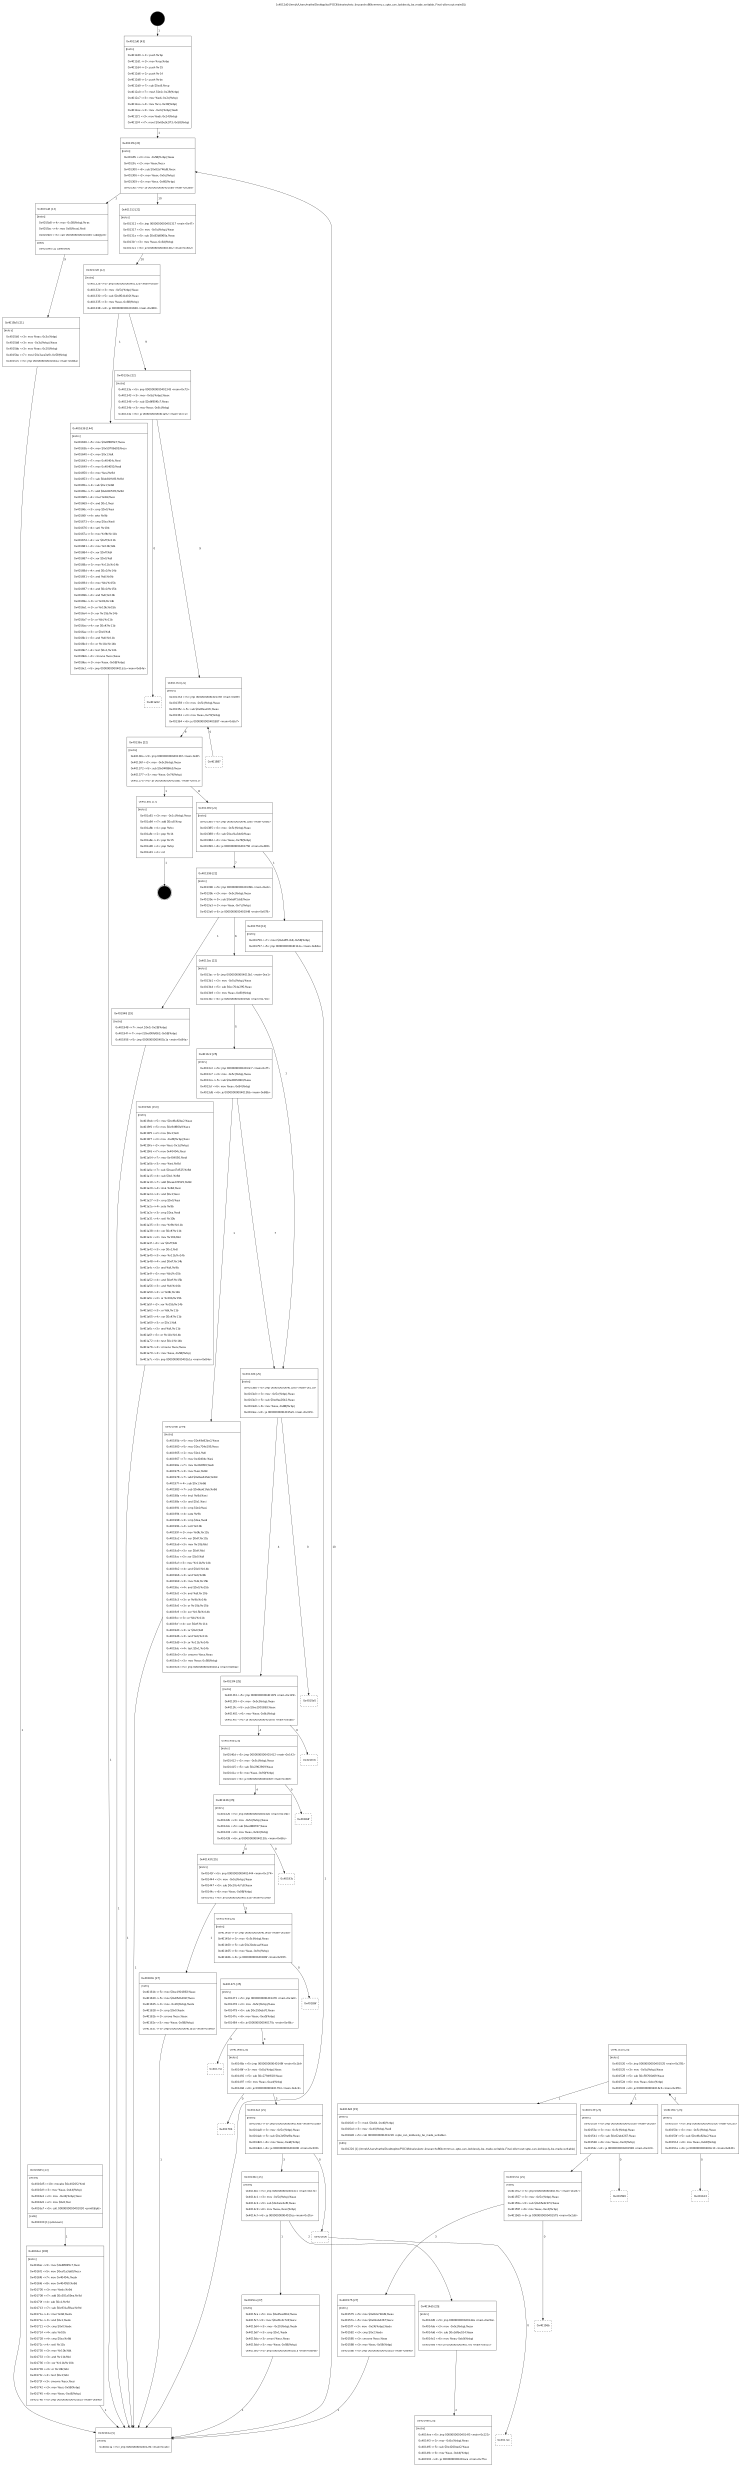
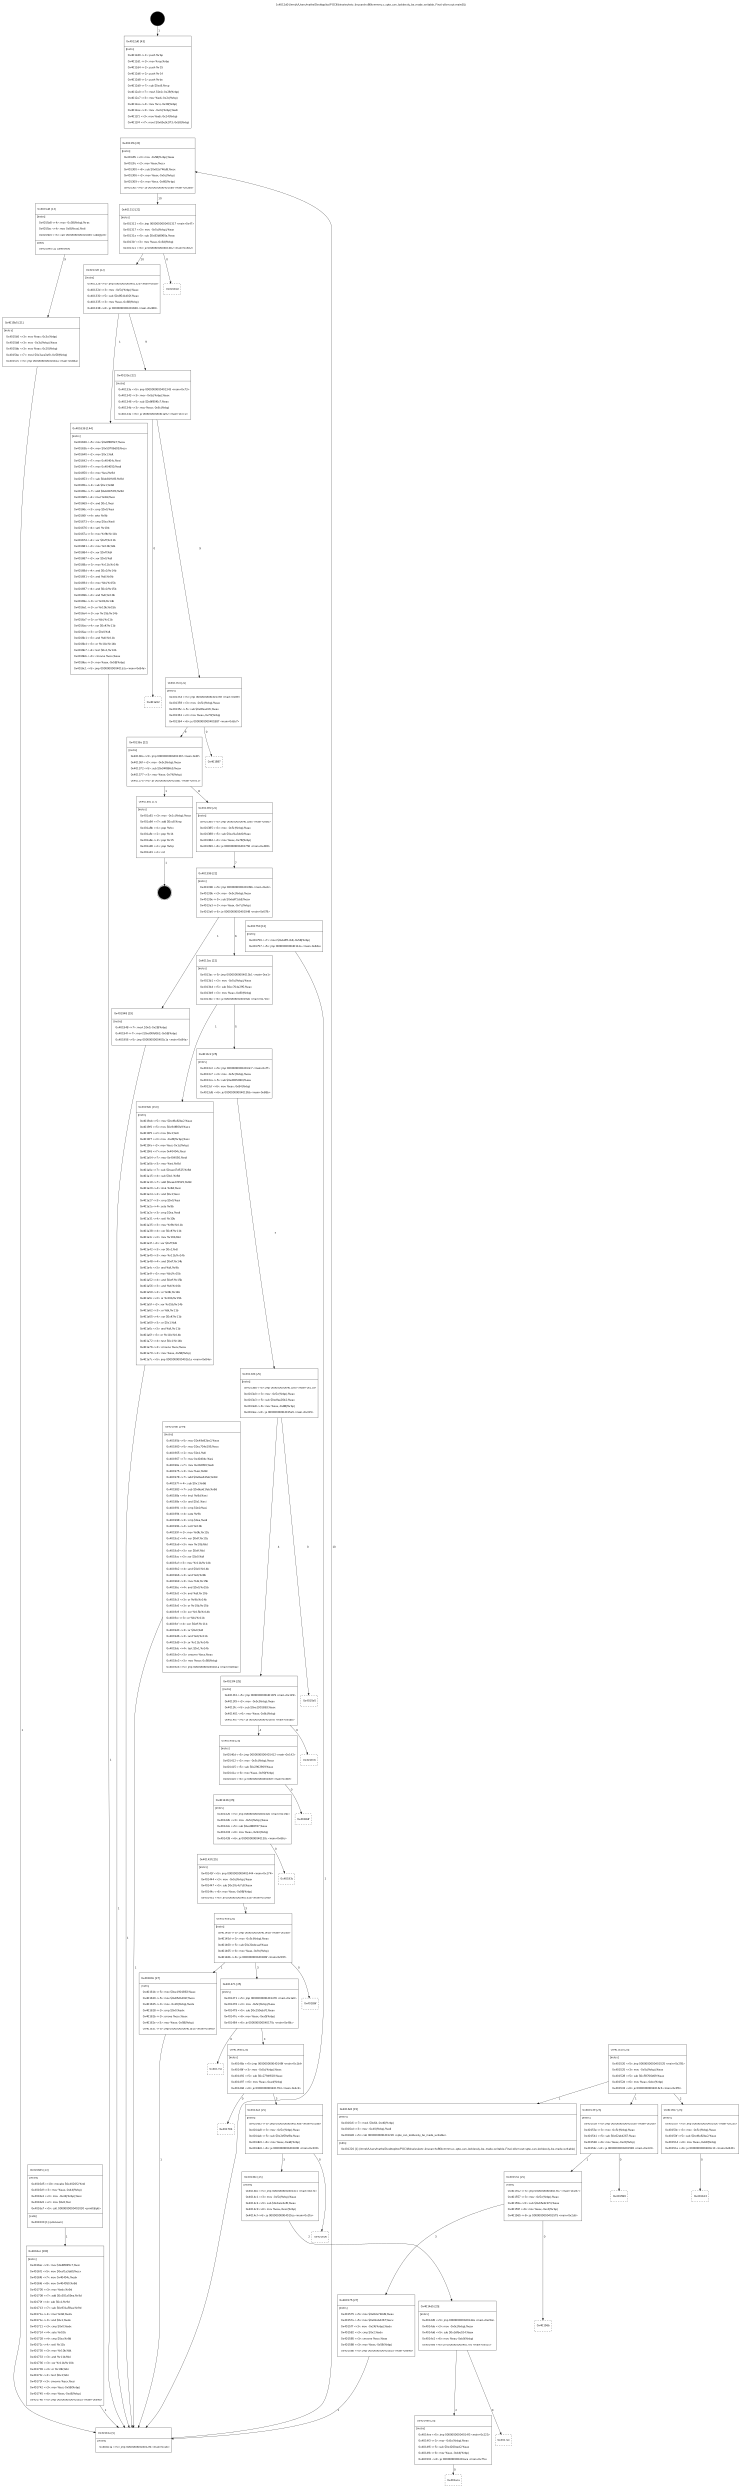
(158, 132) -> none
(114, 198) -> none
none -> (172, 289)
(211, 743) -> (207, 741)
(280, 883) -> none
(294, 1182) -> (194, 1050)
(222, 1259) -> none
(255, 1789) -> none
(245, 1848) -> none
(199, 1936) -> (220, 1967)
none -> (256, 1970)
(674, 2100) -> (678, 2098)
(506, 2257) -> (484, 2392)
(281, 2326) -> none
none -> (453, 2480)
